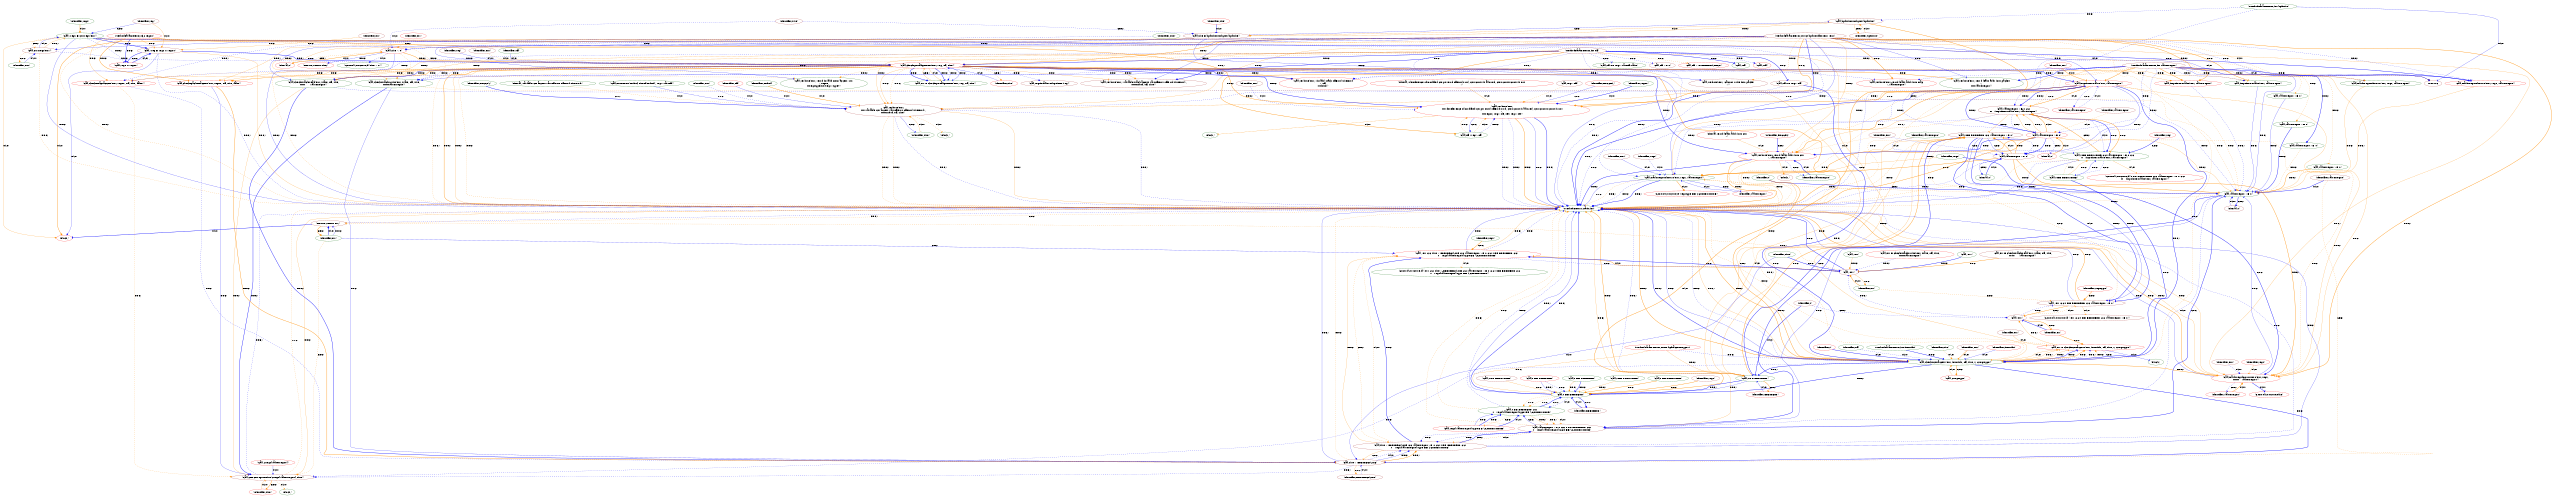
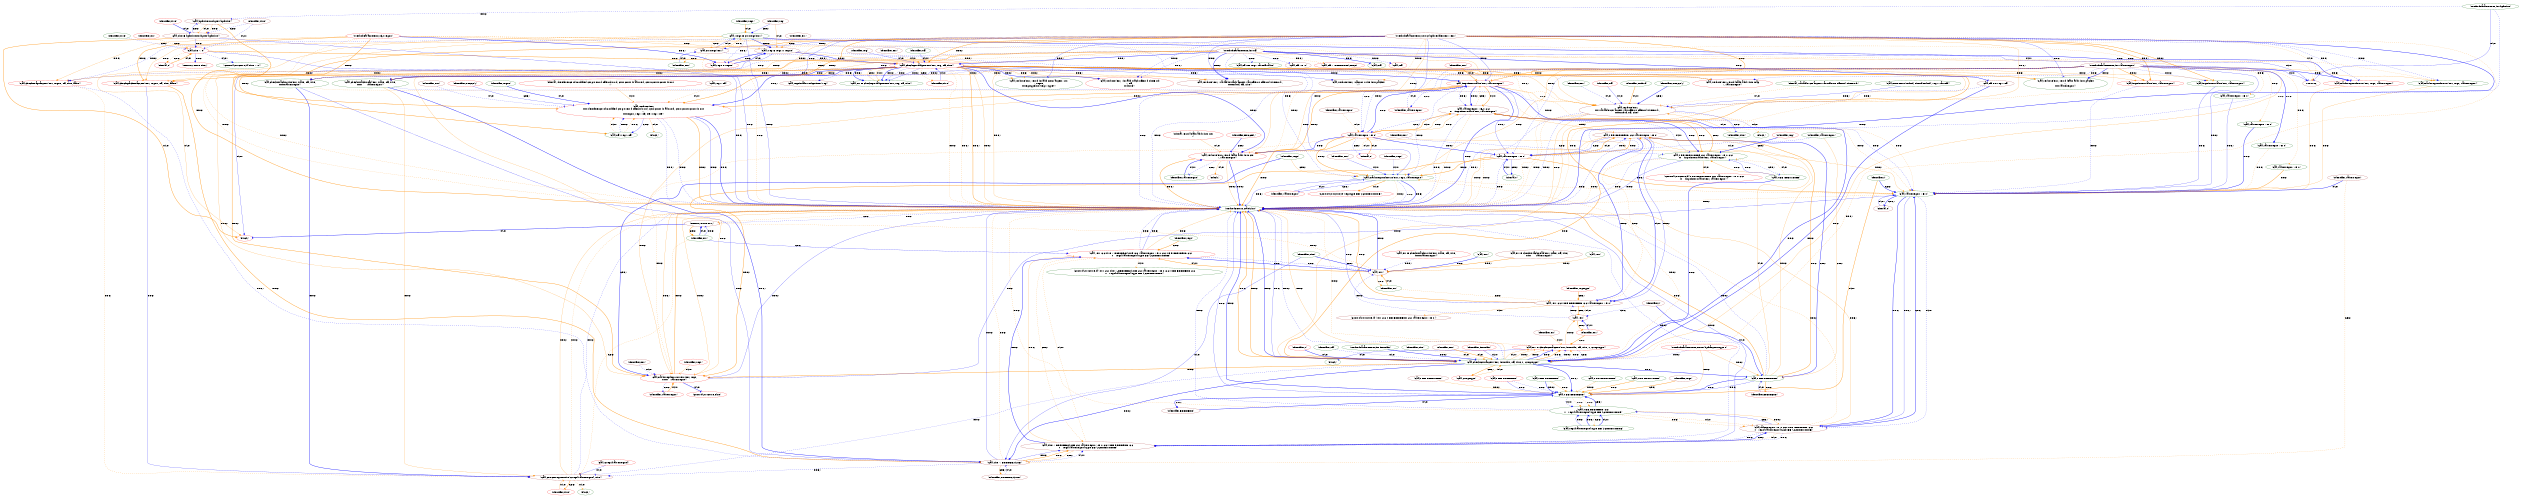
(1866, 36) -> none
(1474, 429) -> (1593, 429)
